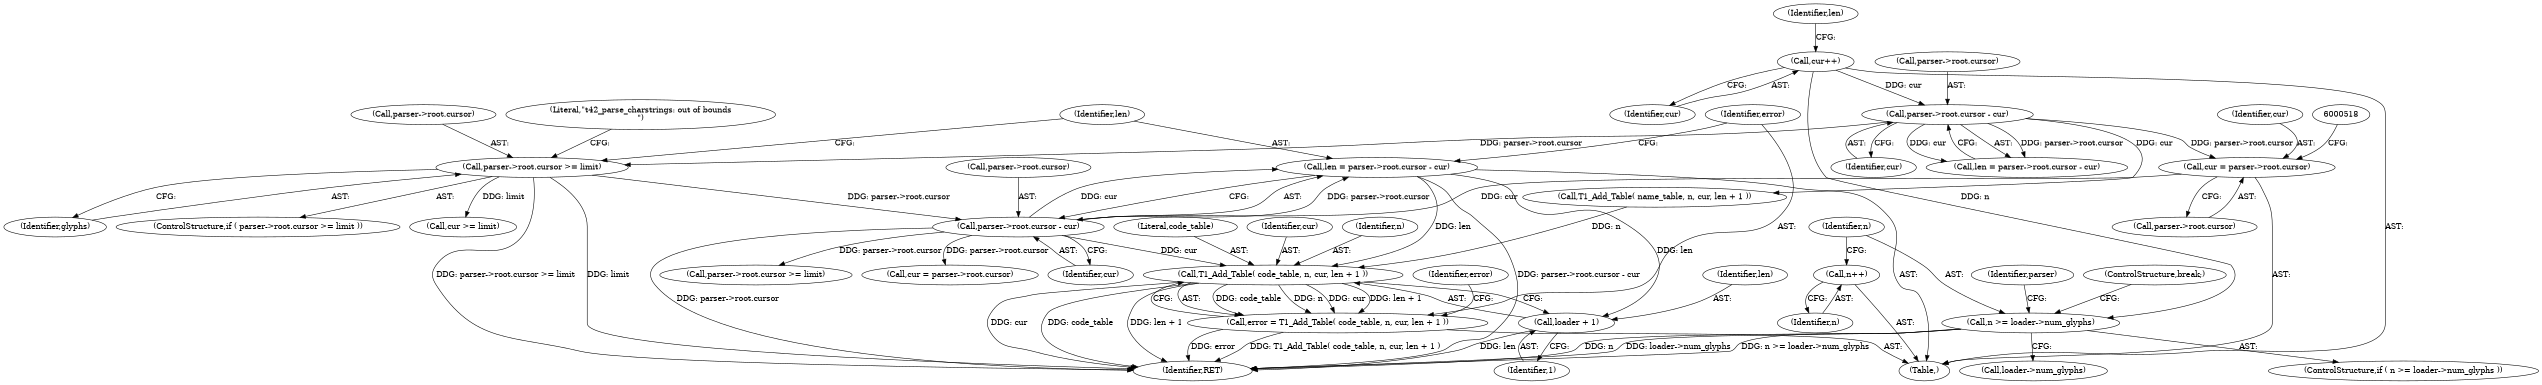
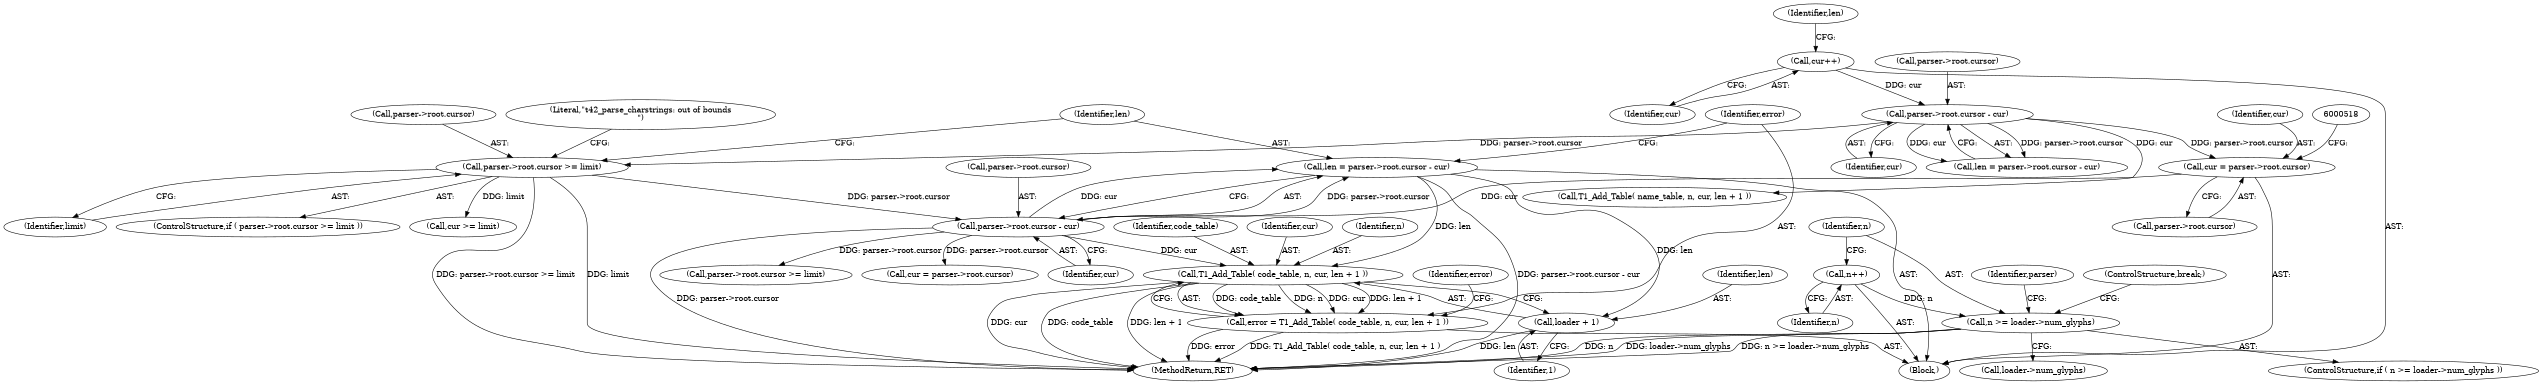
(2046, 225) -> (1909, 305)
(55, 227) -> (55, 227)
(1176, 227) -> (1176, 227)
(1497, 244) -> none
(1193, 371) -> (1193, 371)
(1924, 371) -> (1924, 371)
